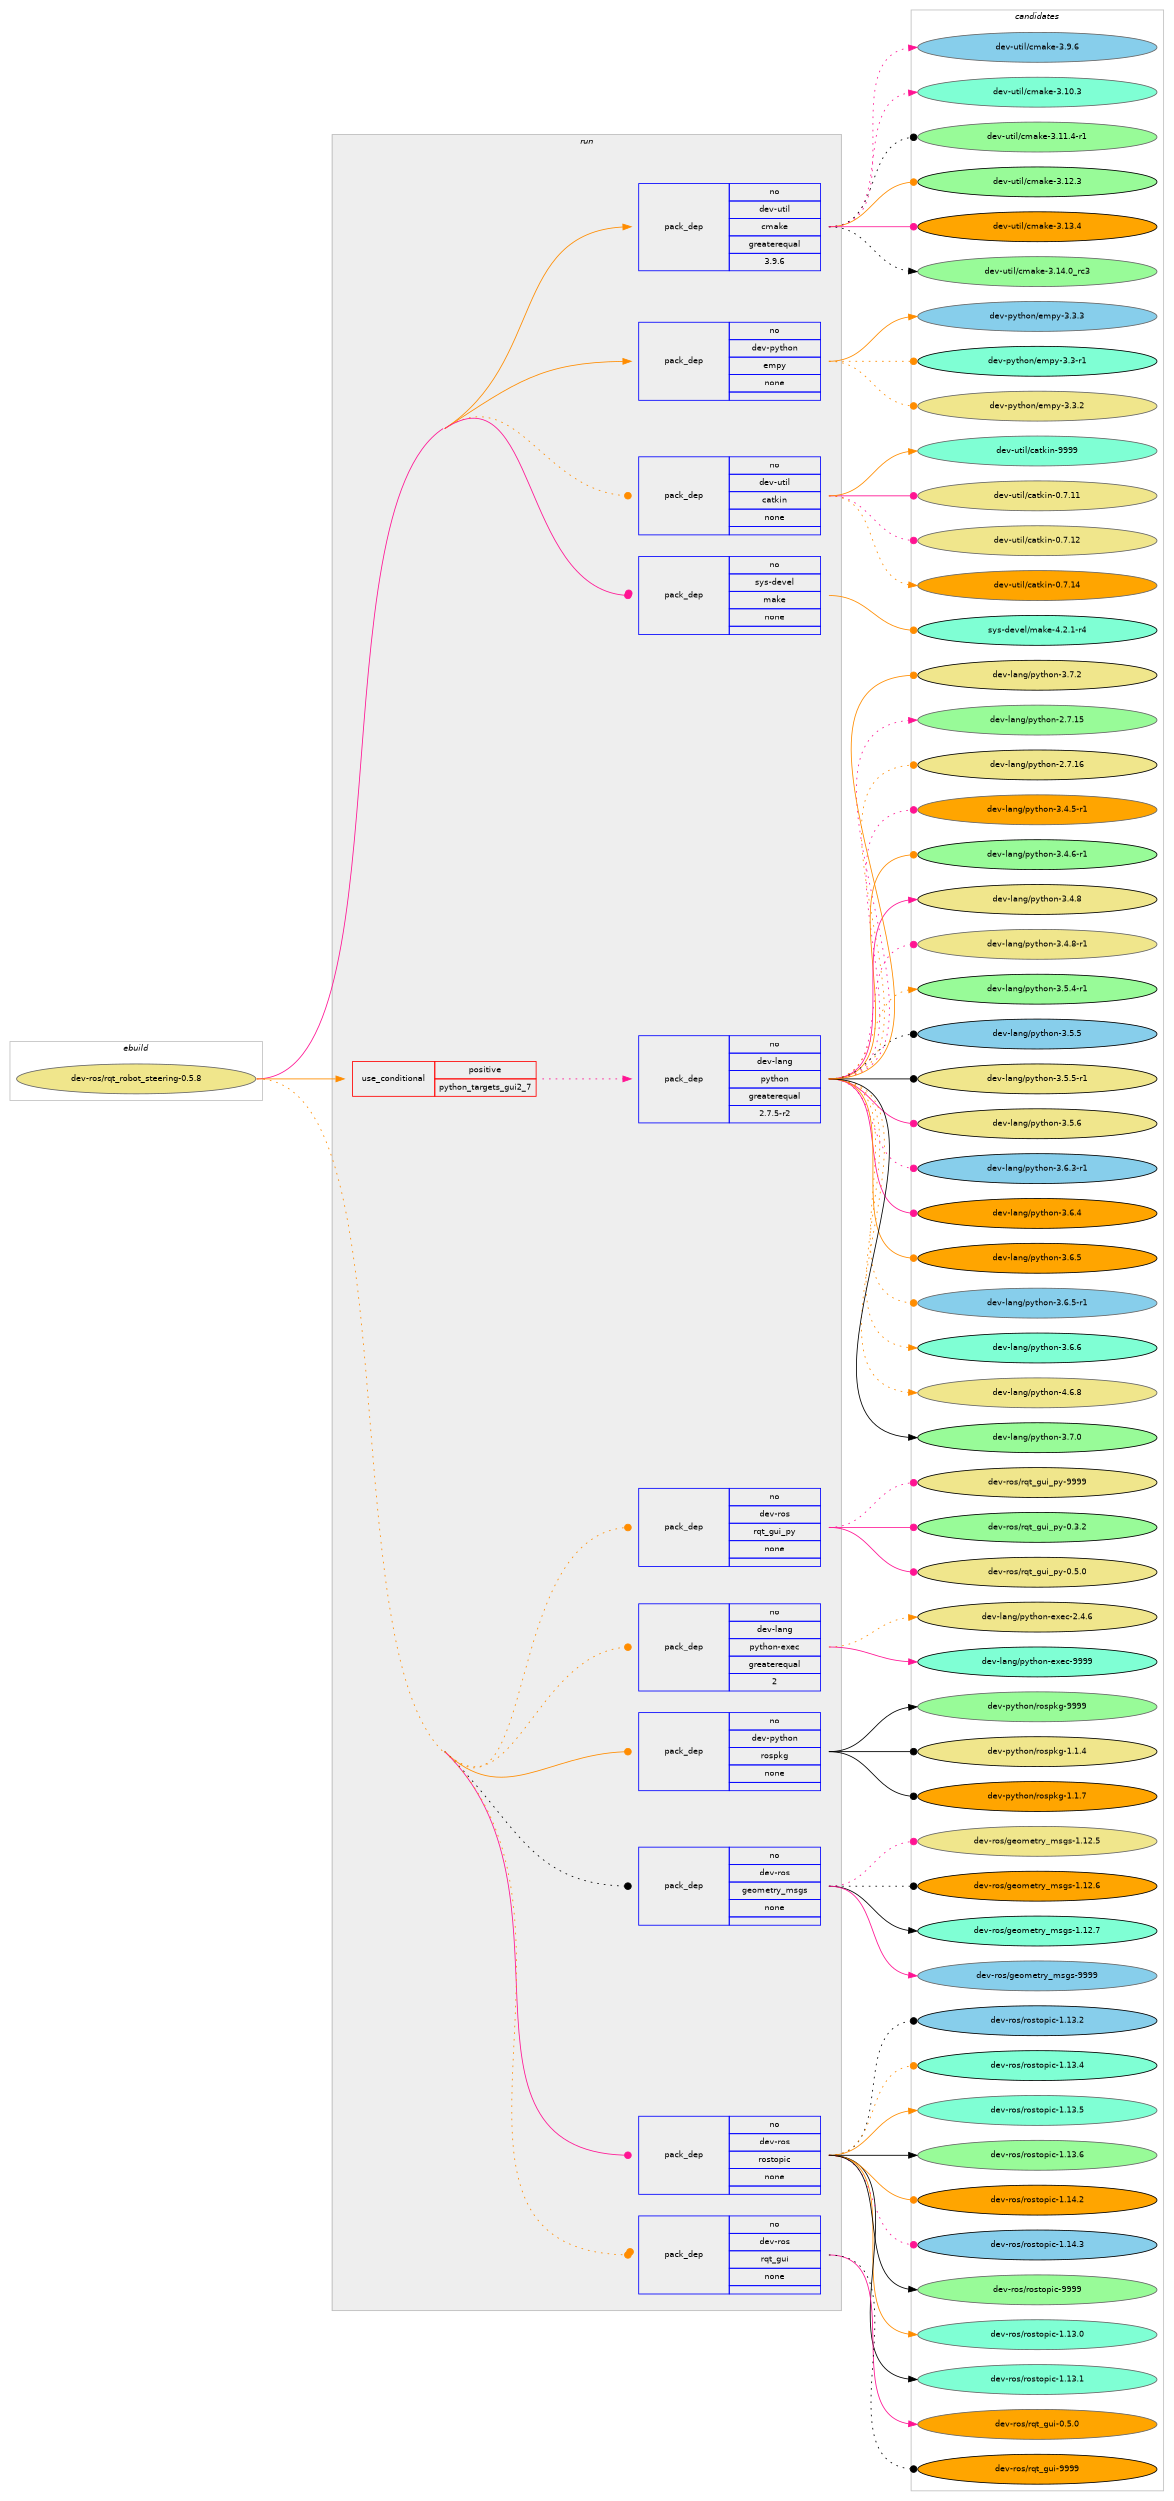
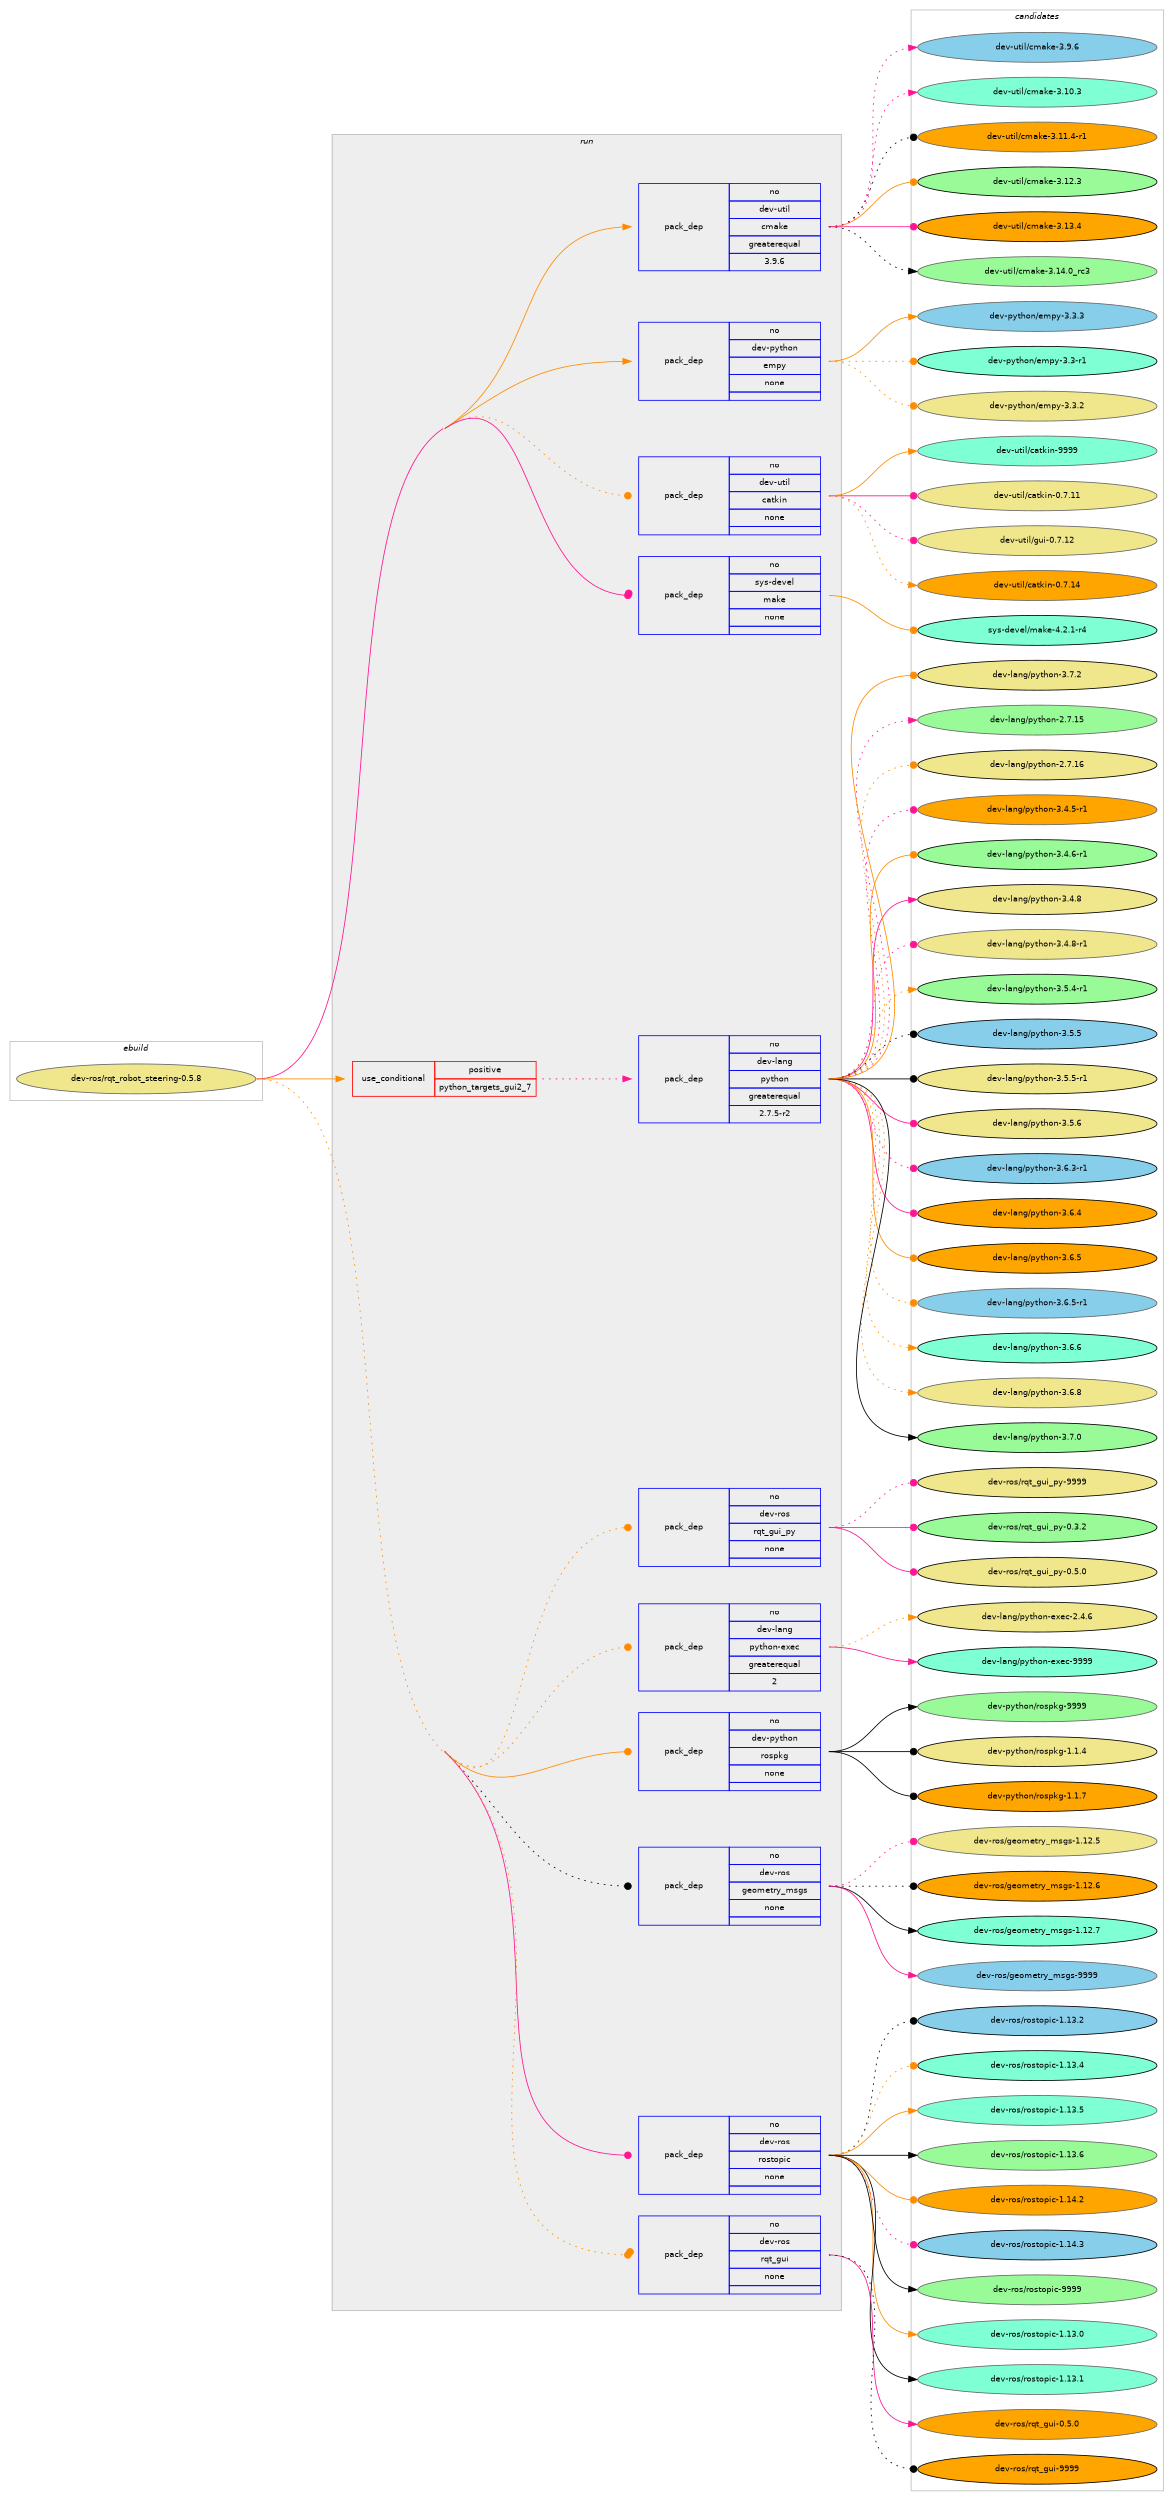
(1037, 137) -> (1037, 137)
(1037, 541) -> (1037, 541)
(1037, 1393) -> (1037, 1393)
(1037, 2200) -> (1037, 2200)
